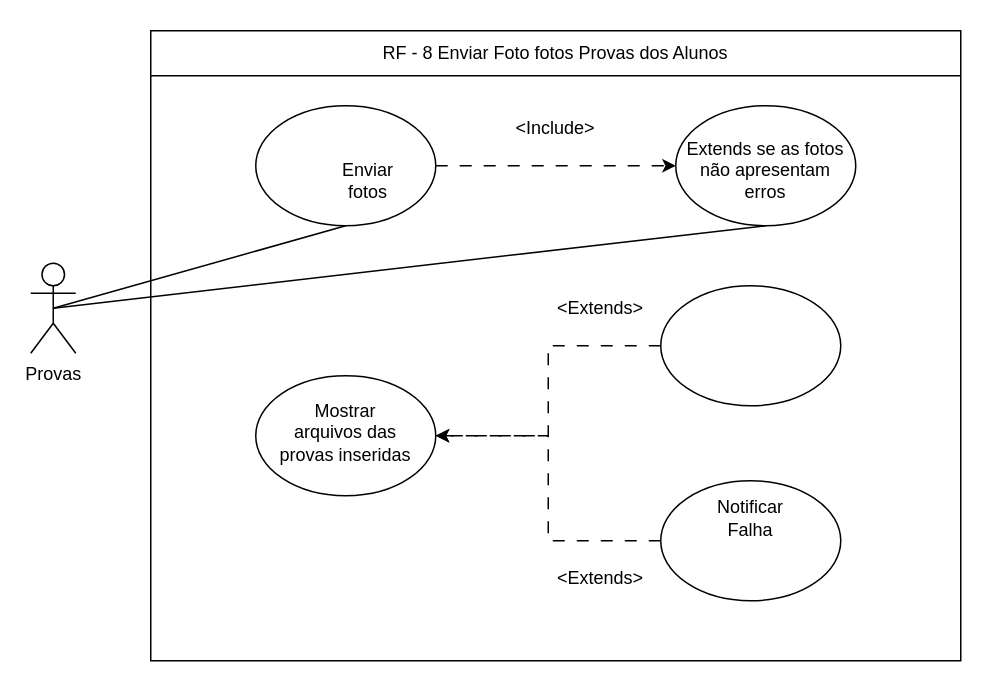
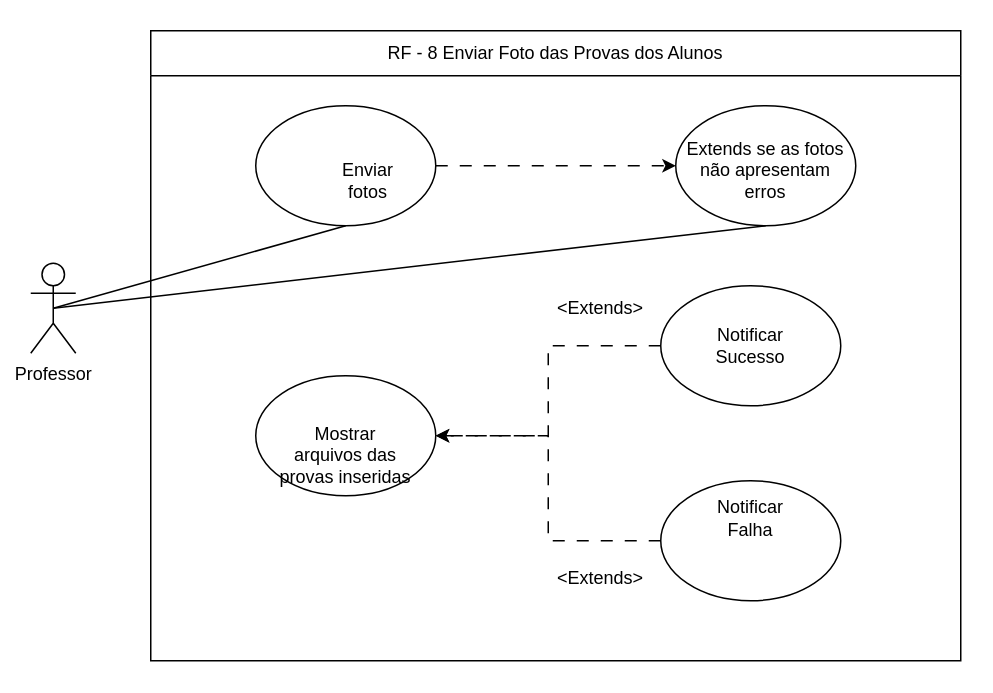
(556, 53) -> (556, 53)
(556, 128) -> none
none -> (751, 346)
(54, 375) -> (54, 375)
(346, 432) -> (346, 455)
